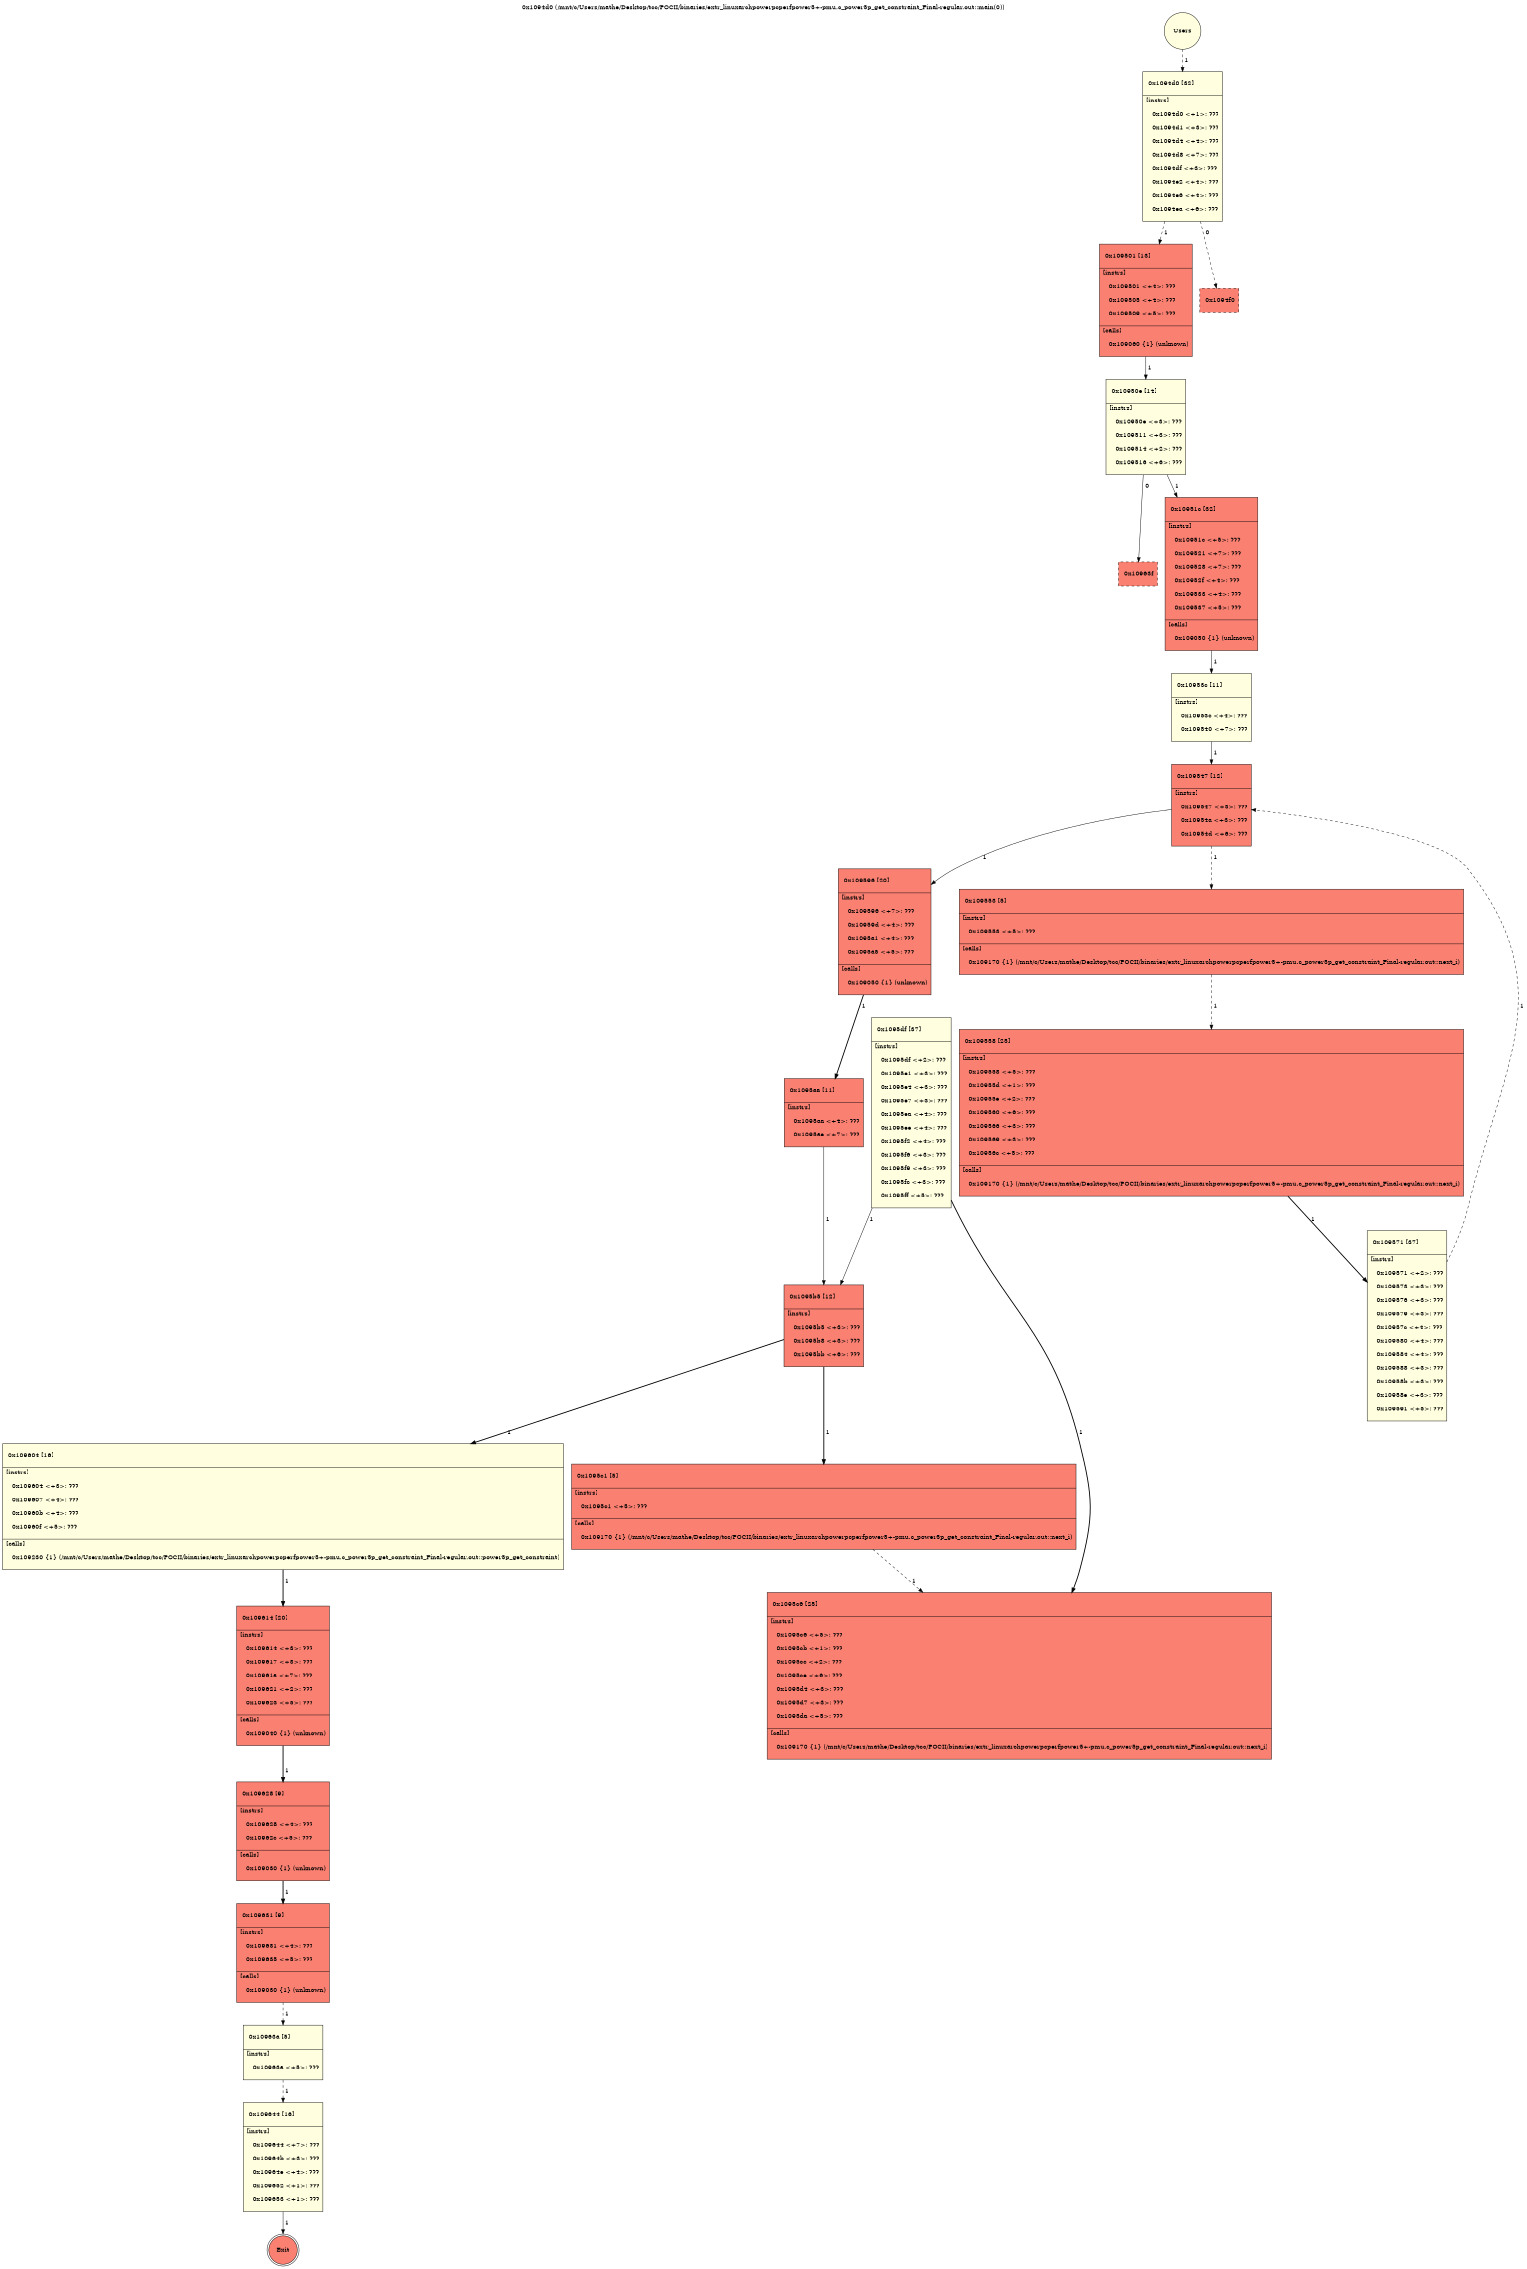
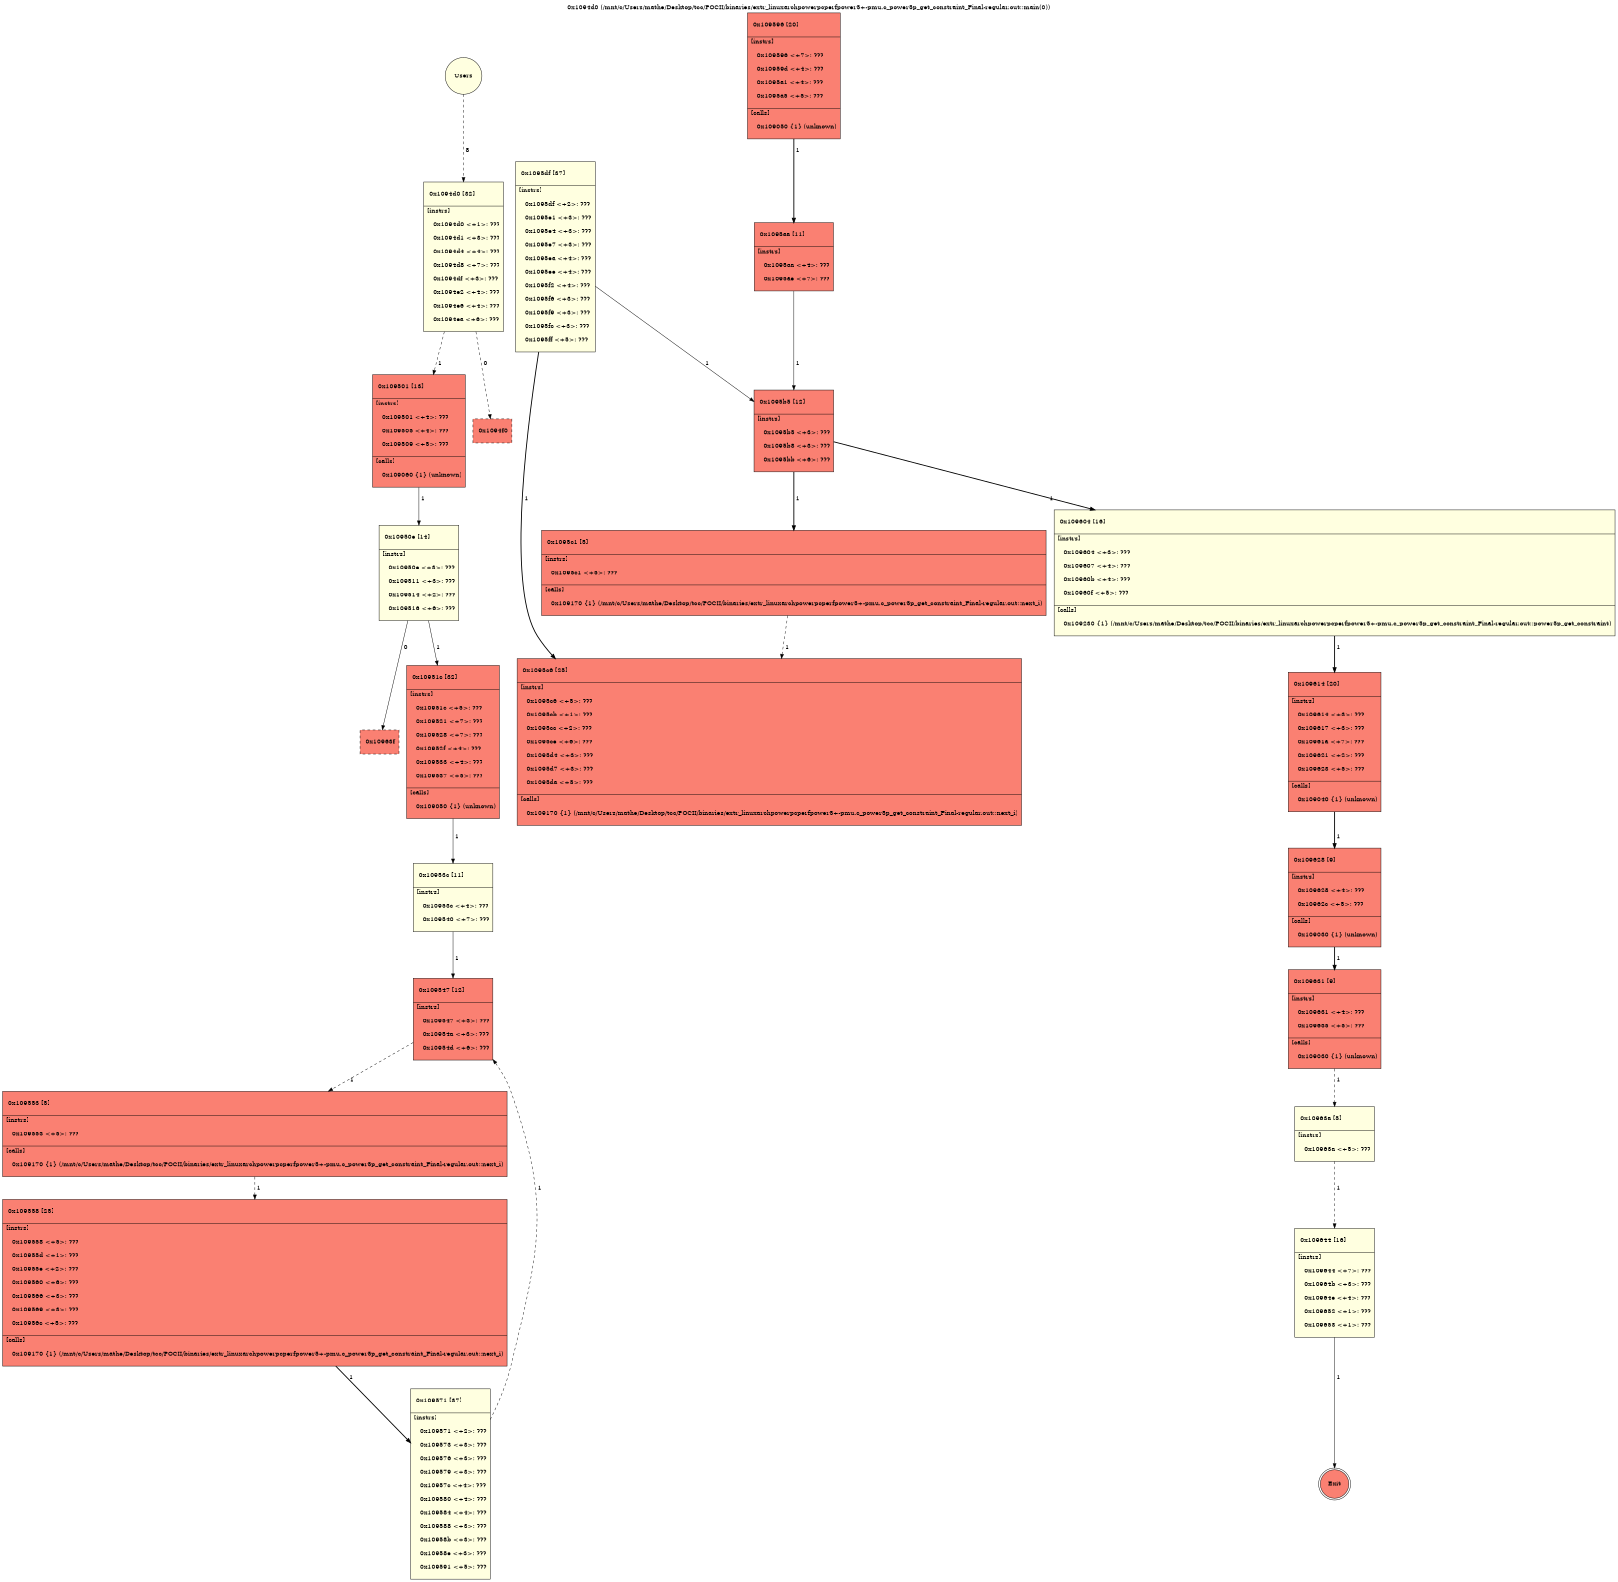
(1186, 60) -> (467, 150)
(1049, 833) -> none
